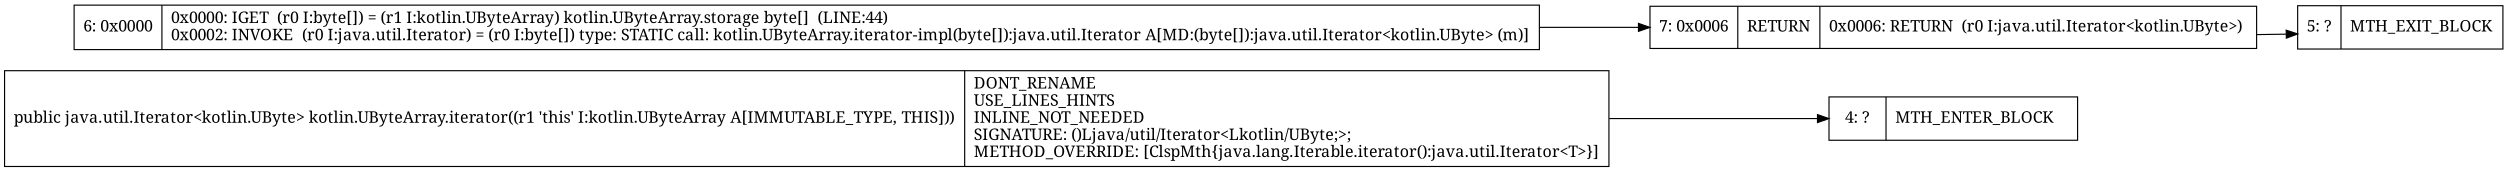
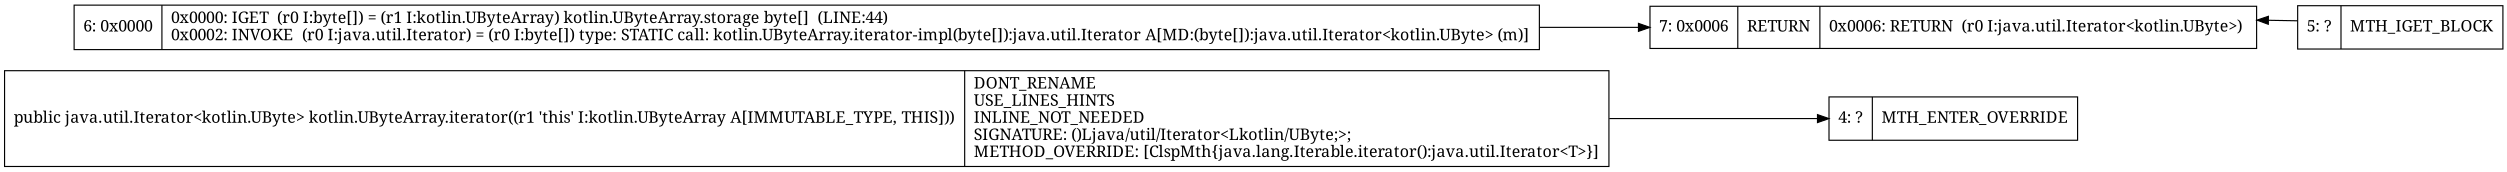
(2421, 27) -> (2422, 27)
(2271, 34) -> (2283, 21)
(1974, 118) -> (1975, 118)
